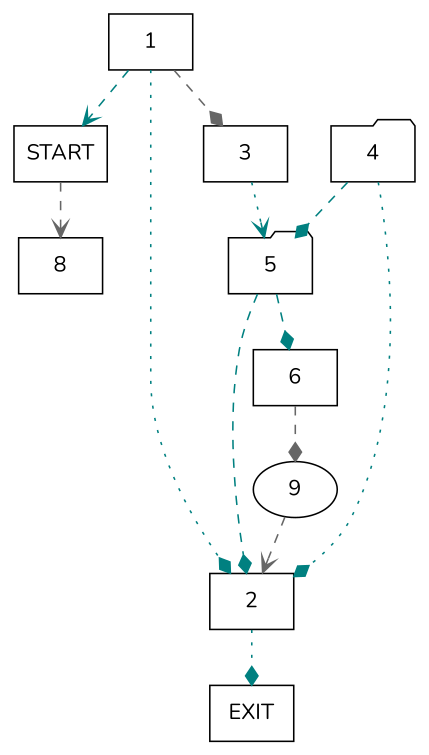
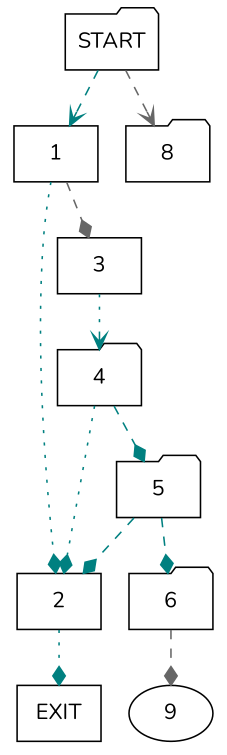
(111, 92) -> (88, 91)
(61, 154) -> (112, 42)
(256, 202) -> (99, 314)
(61, 266) -> (168, 154)
(295, 378) -> (171, 601)
(277, 538) -> none
